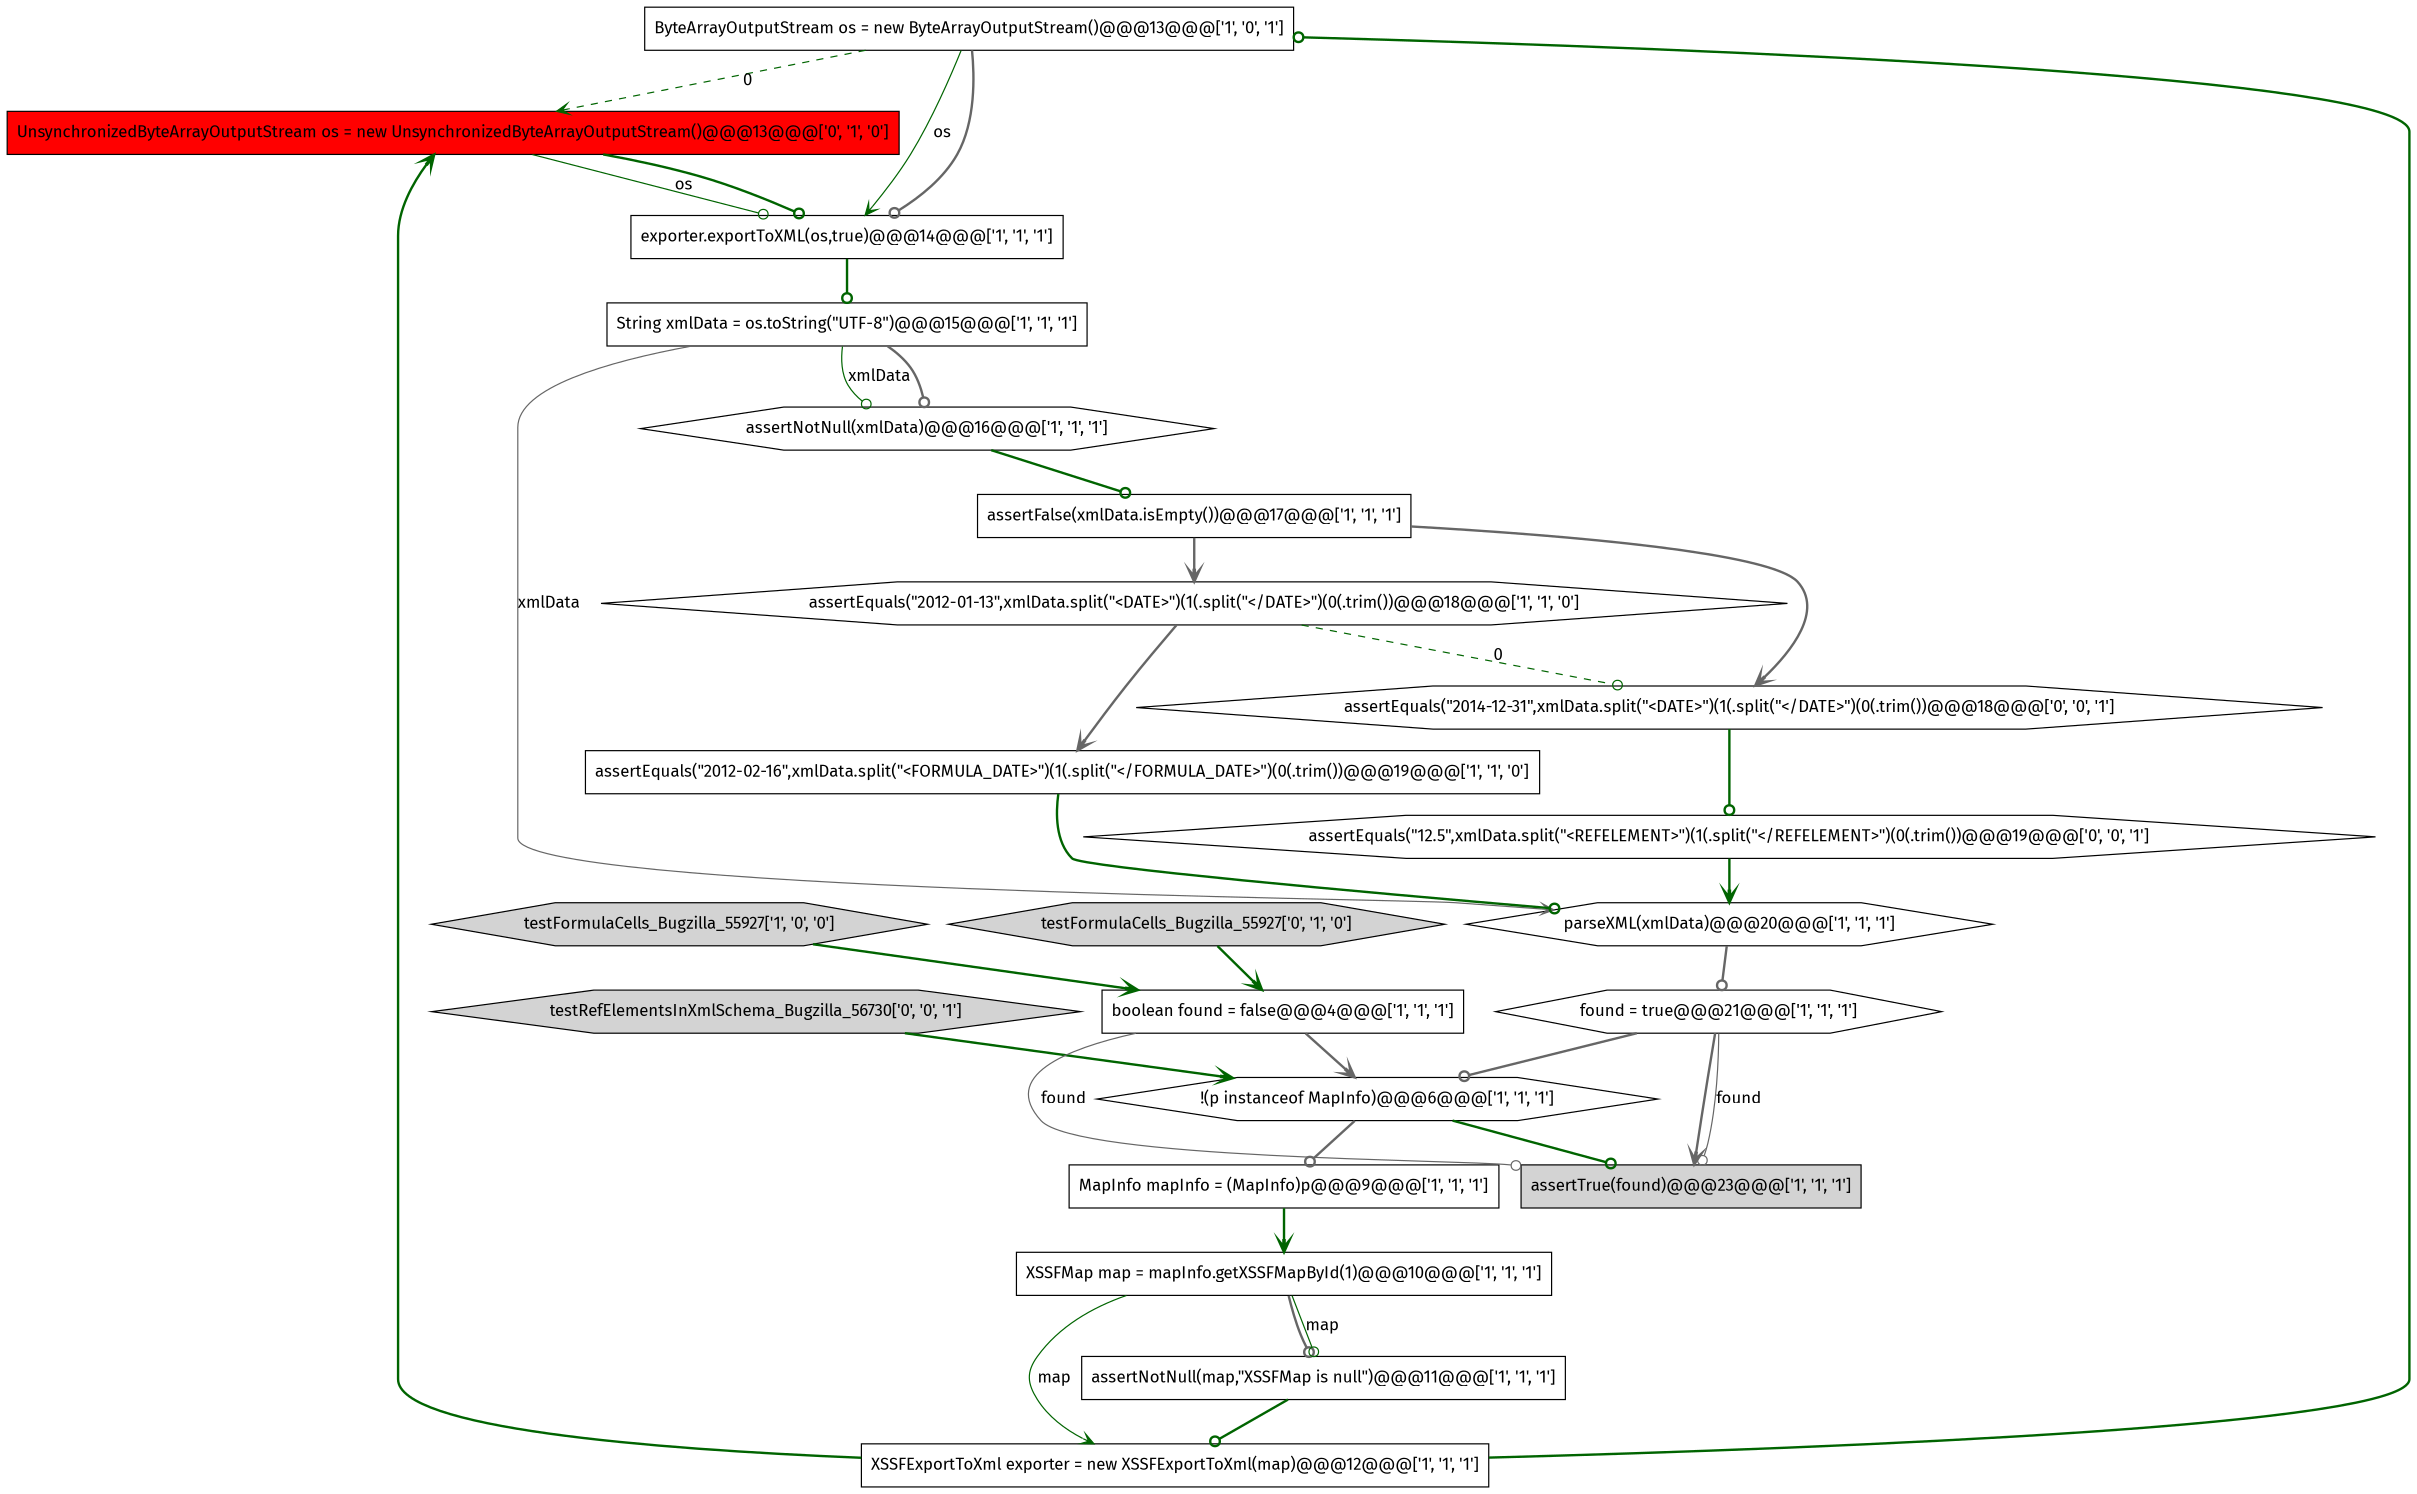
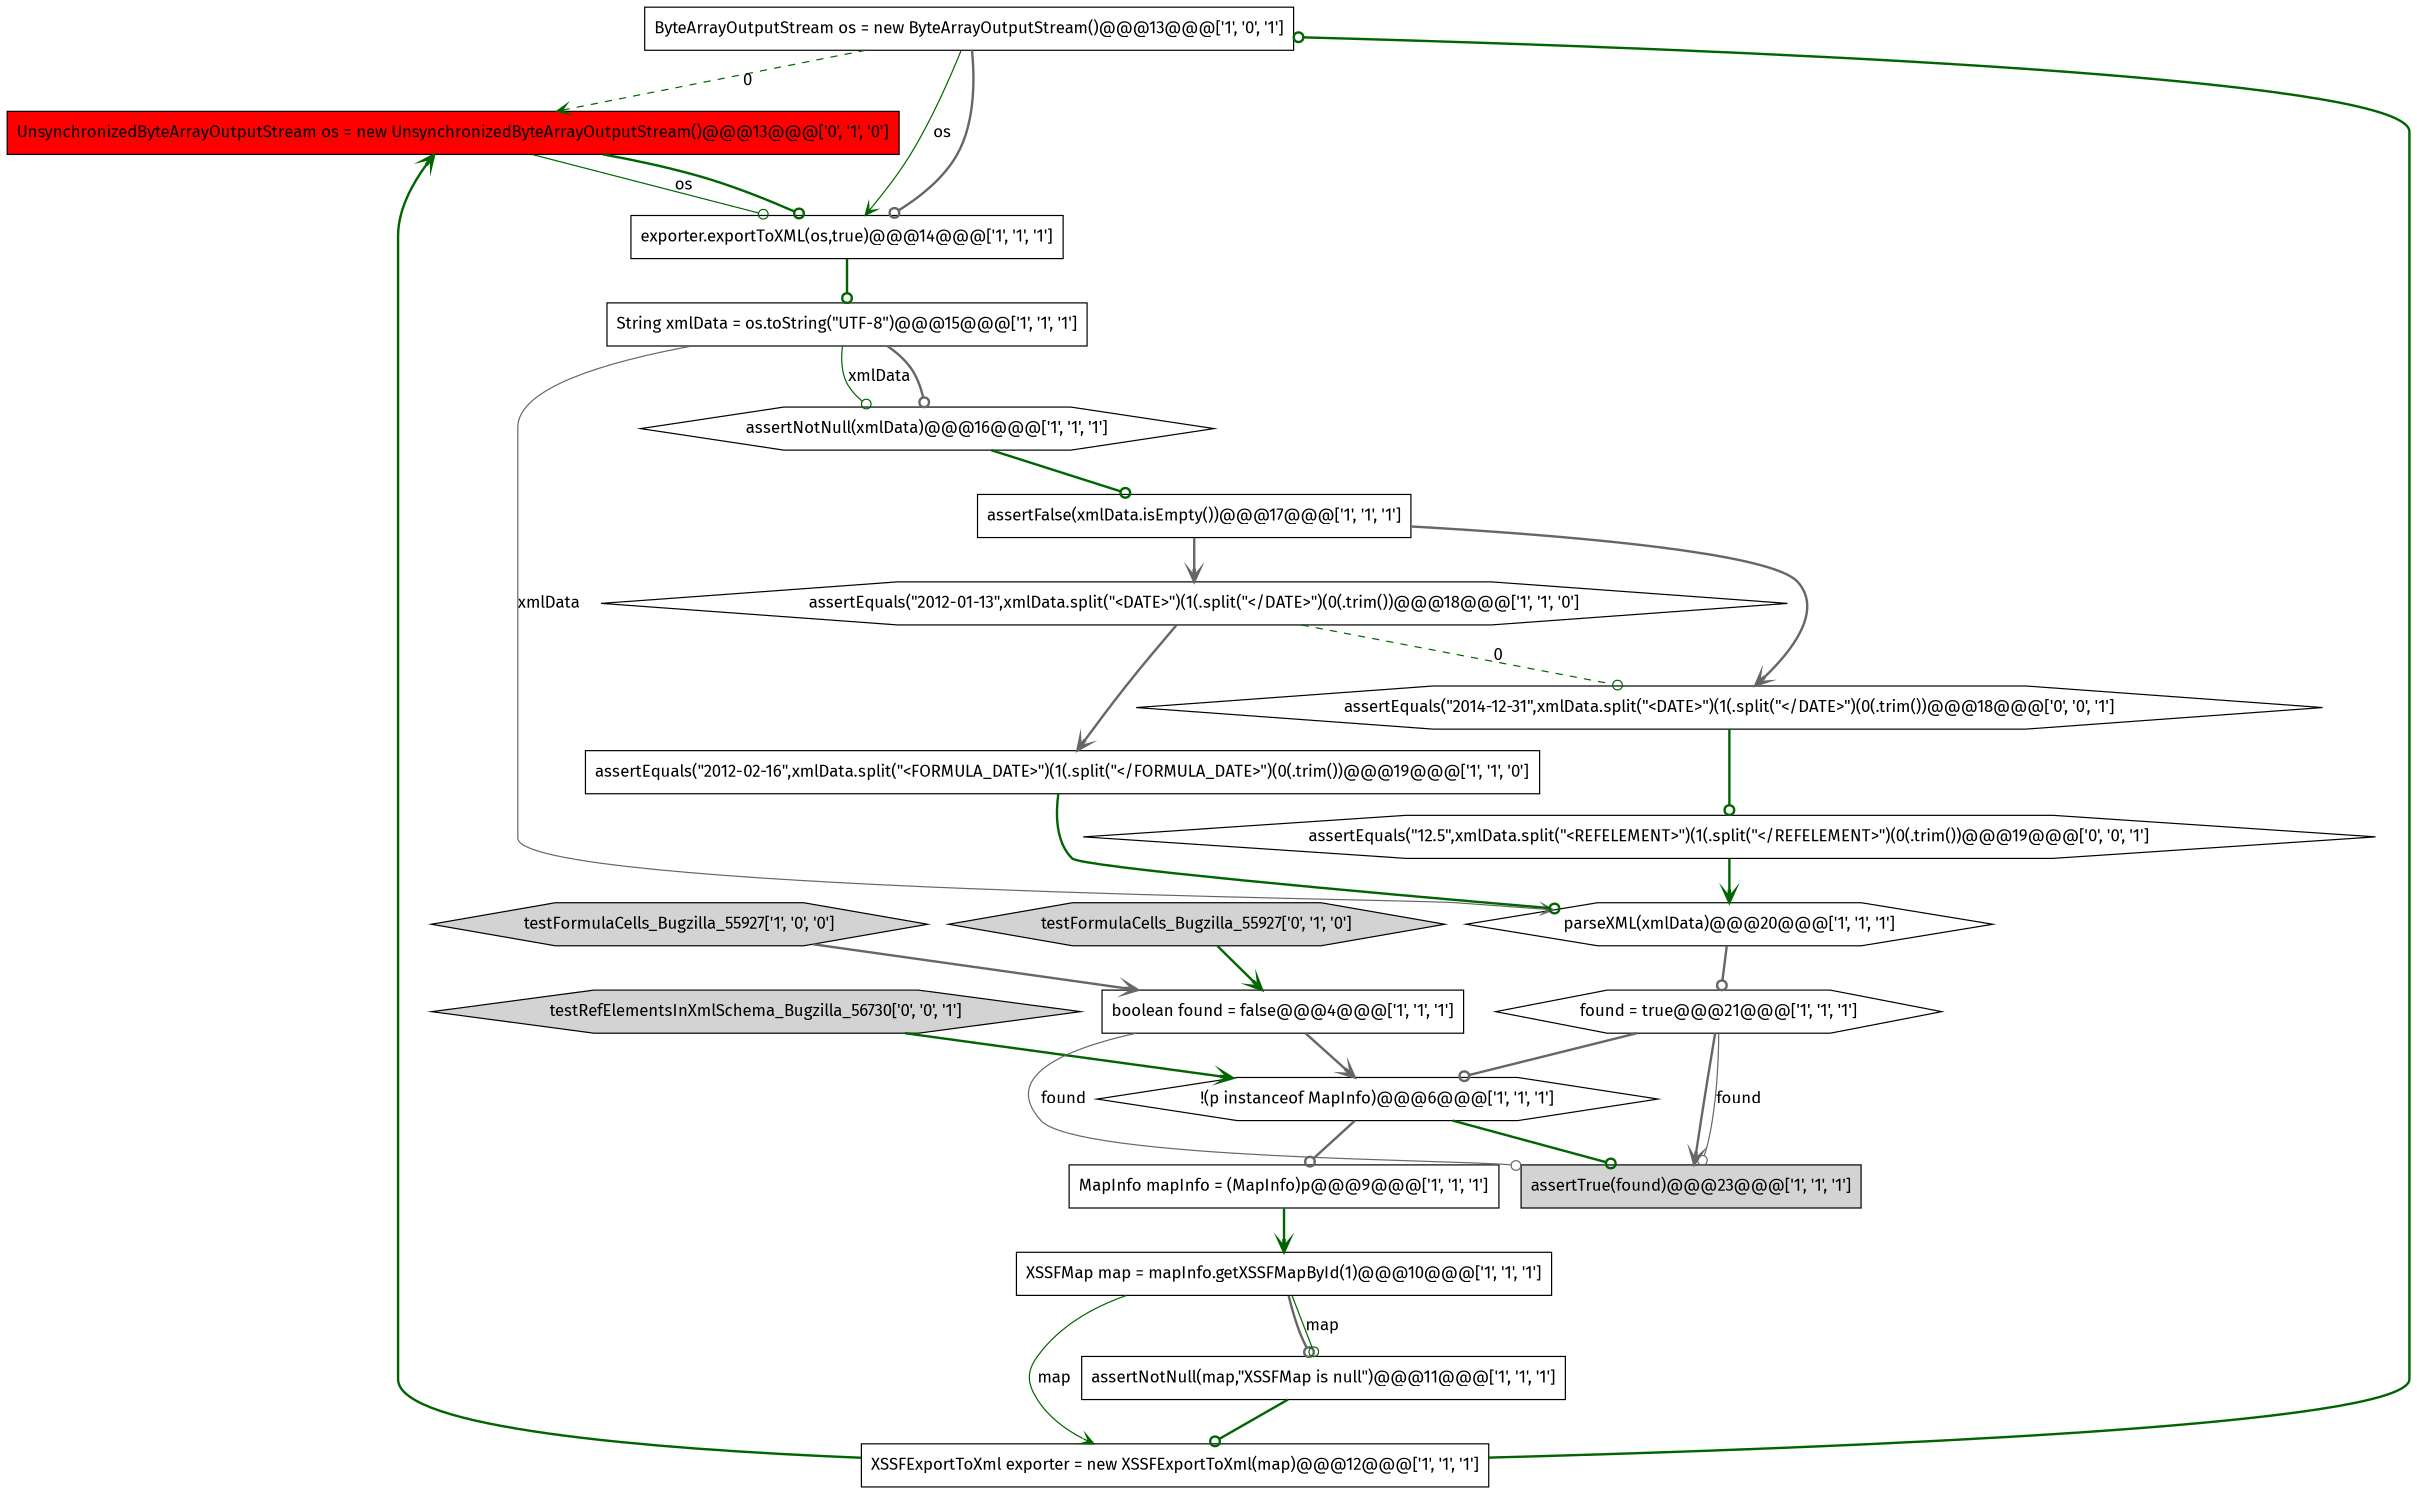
(969, 966) -> (969, 966)
